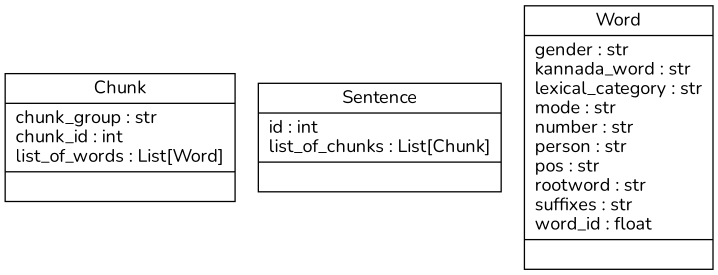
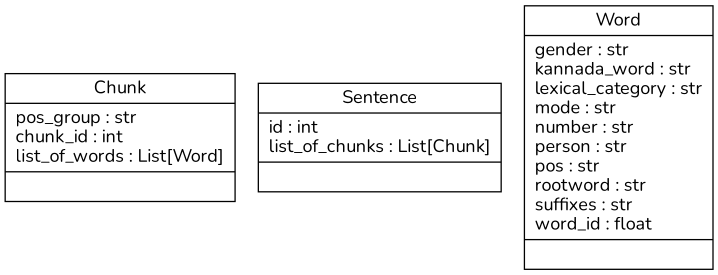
(87, 118) -> (76, 118)
